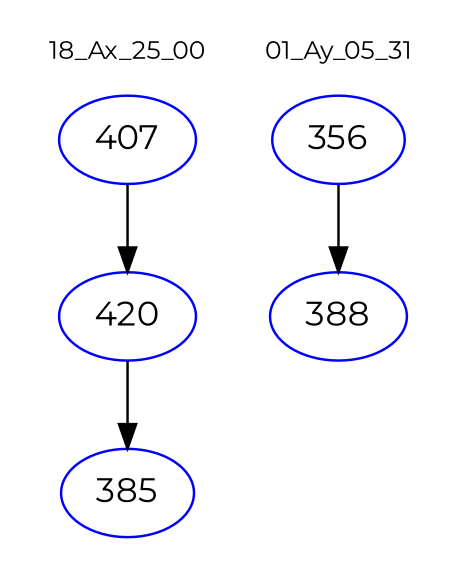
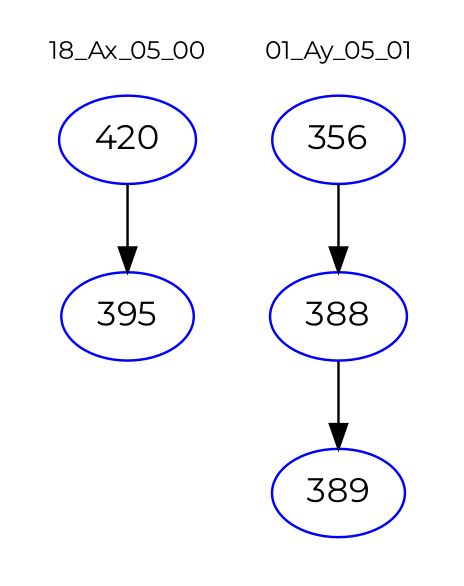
(128, 53) -> (128, 53)
(340, 53) -> (340, 53)
(128, 140) -> none
(128, 493) -> (128, 316)
none -> (338, 493)
